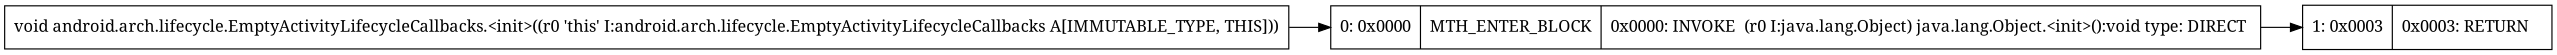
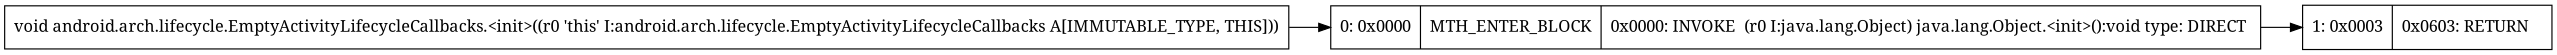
(2472, 27) -> (2472, 27)
